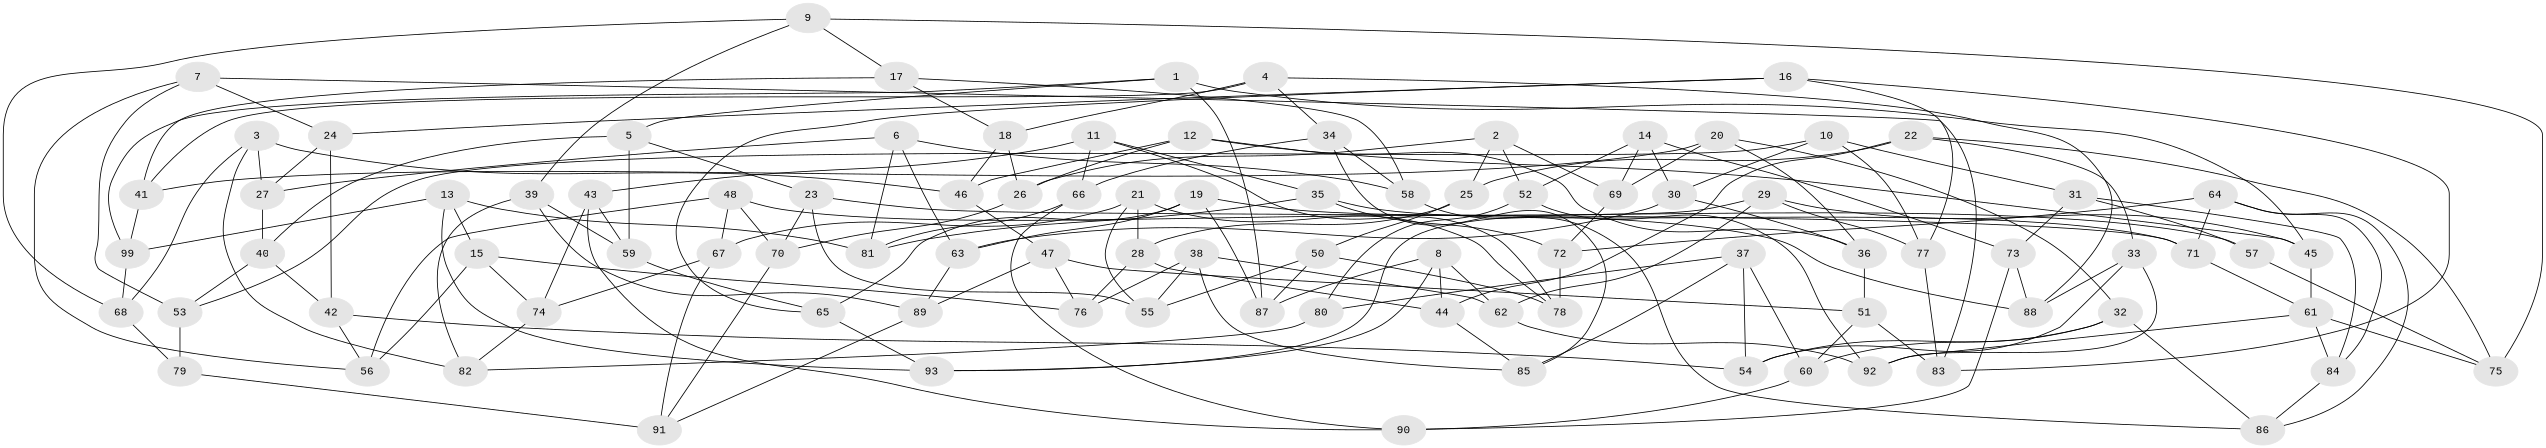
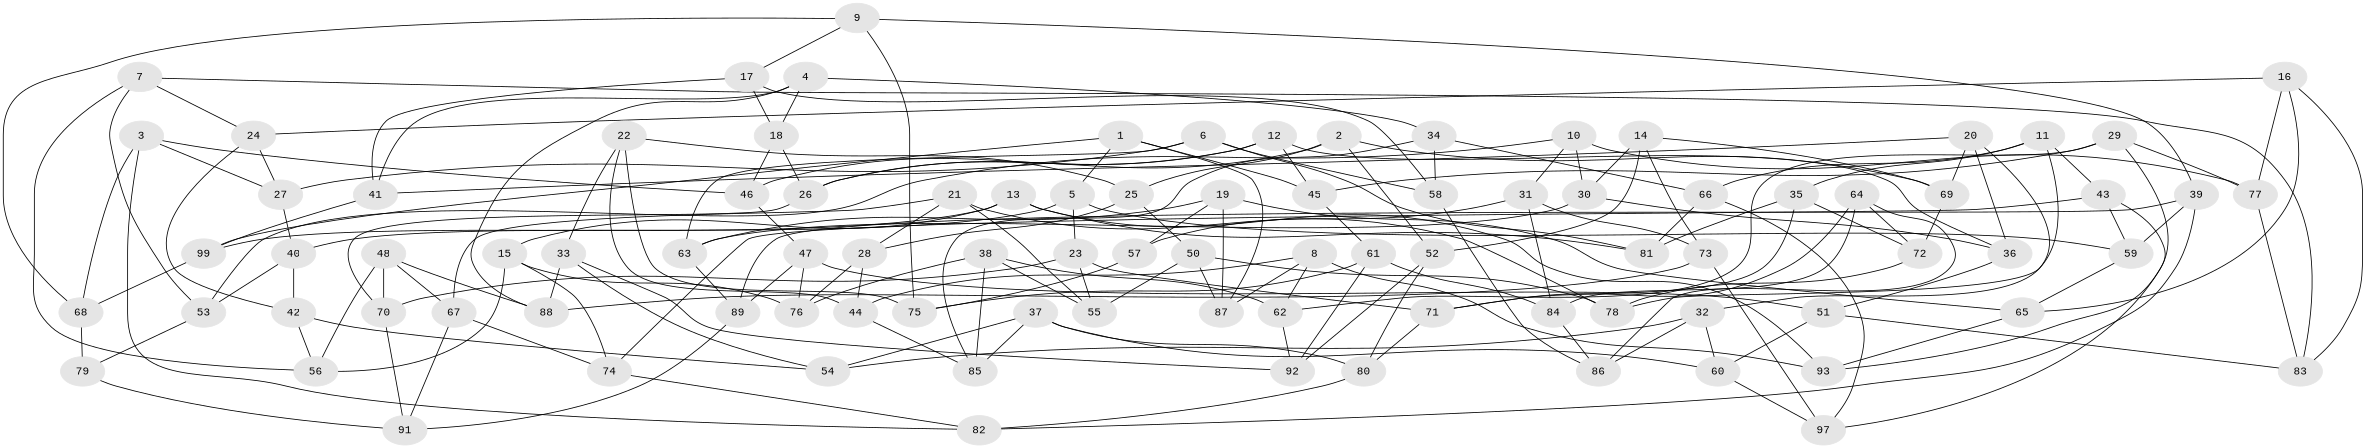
(2252, 283) -> (1398, 342)
(1404, 430) -> (1823, 430)
